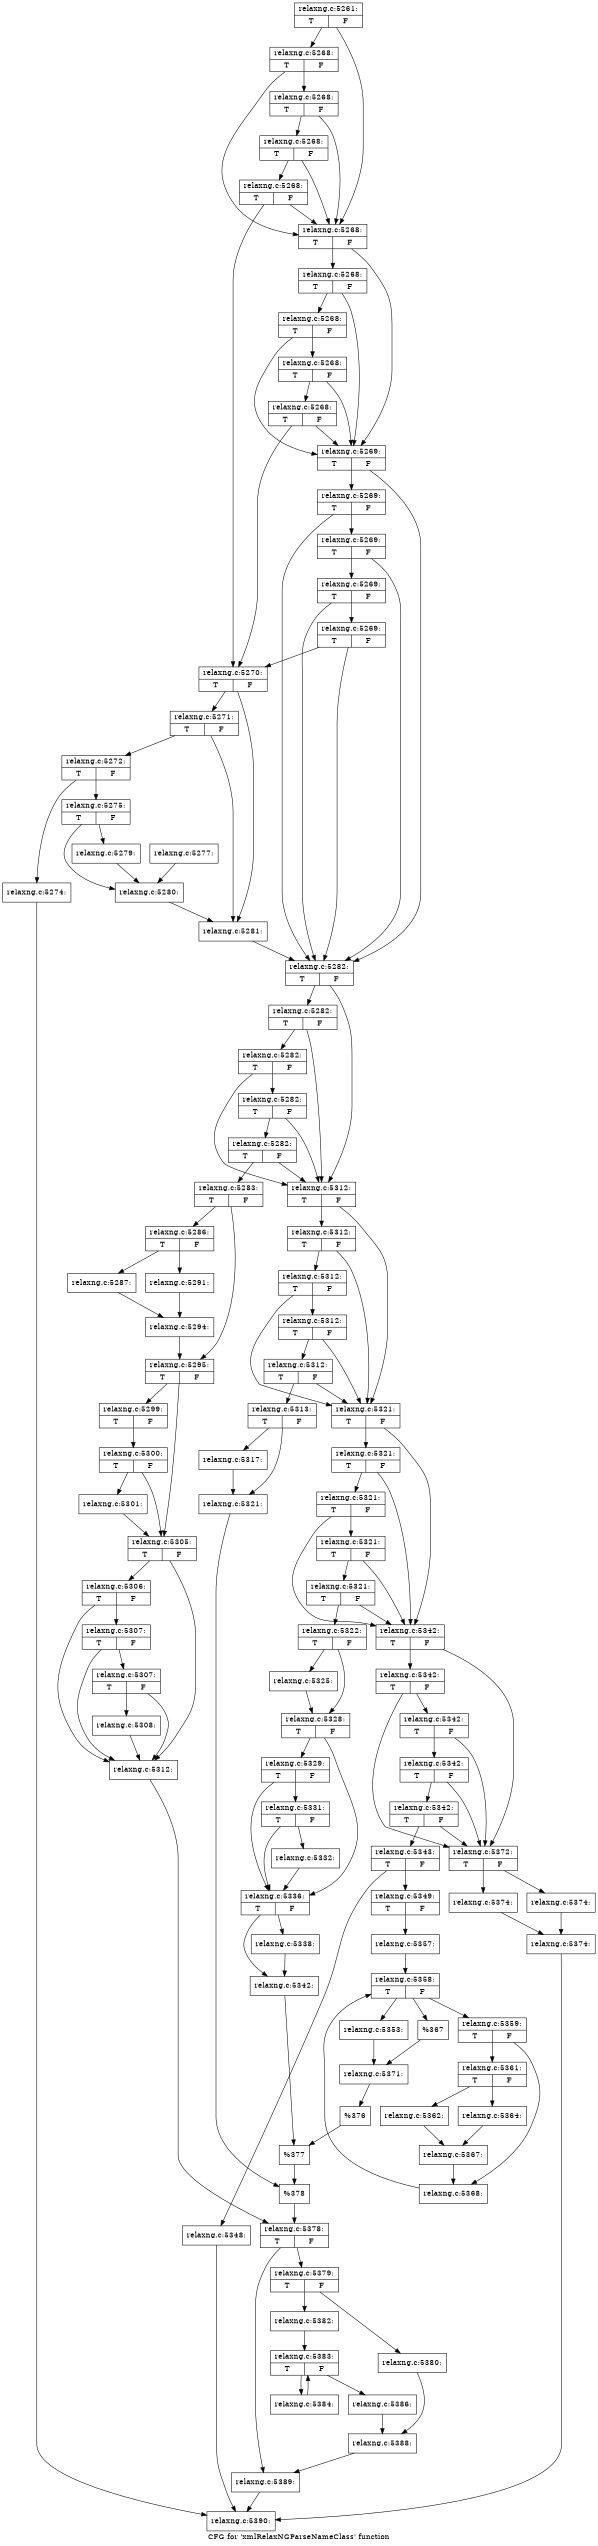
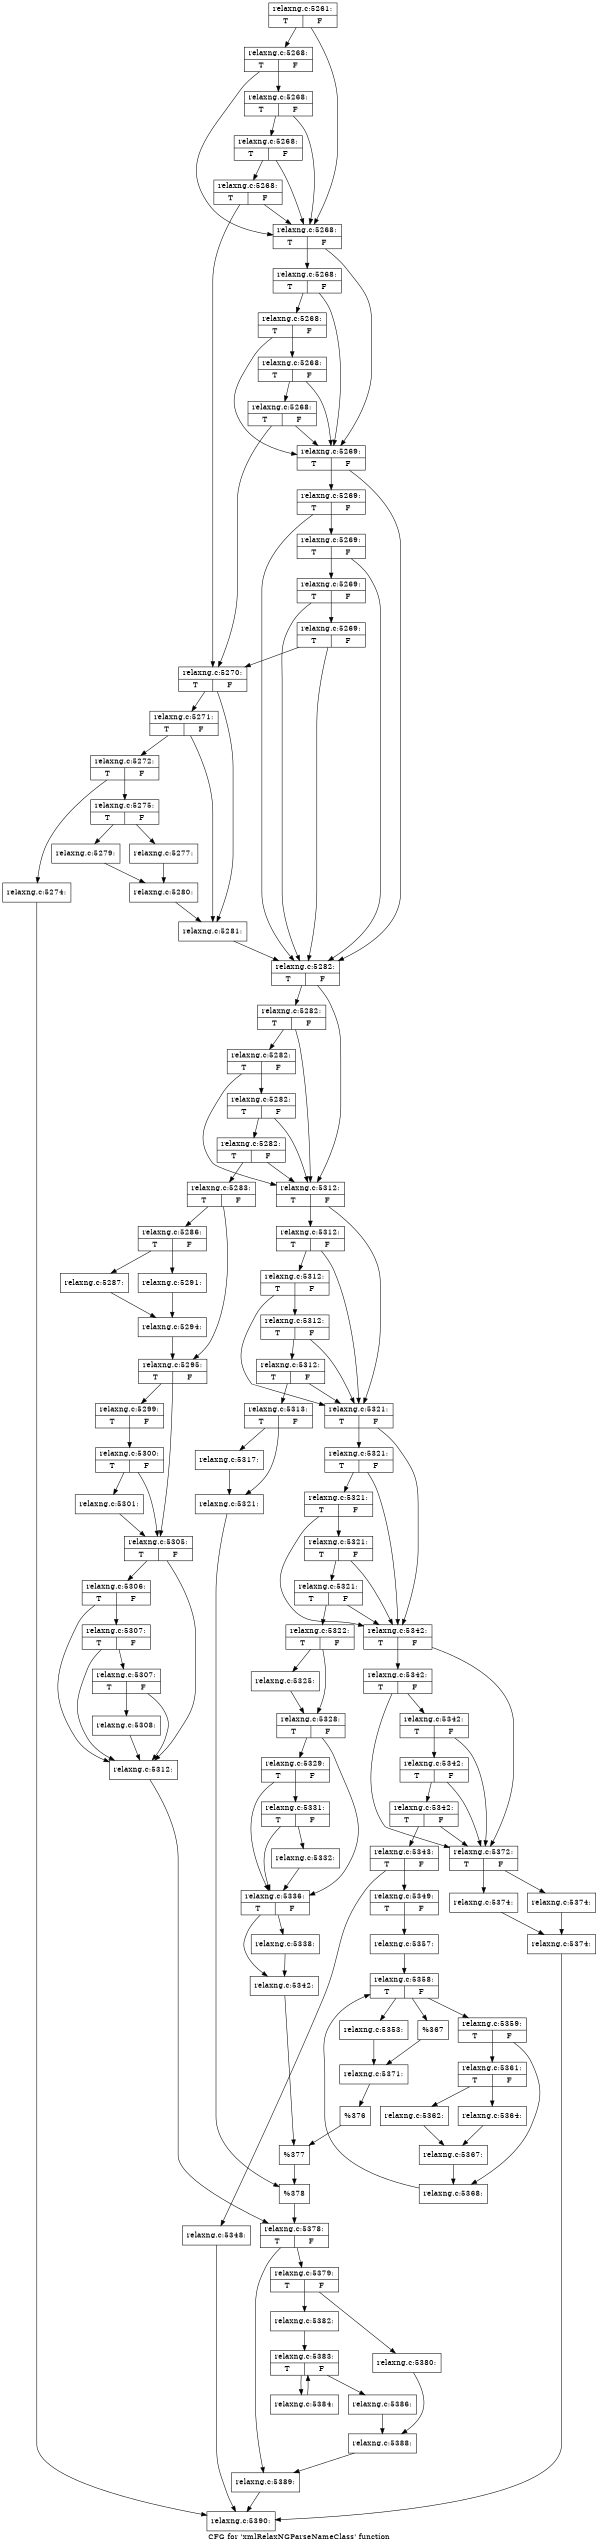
(69, 865) -> (144, 832)
